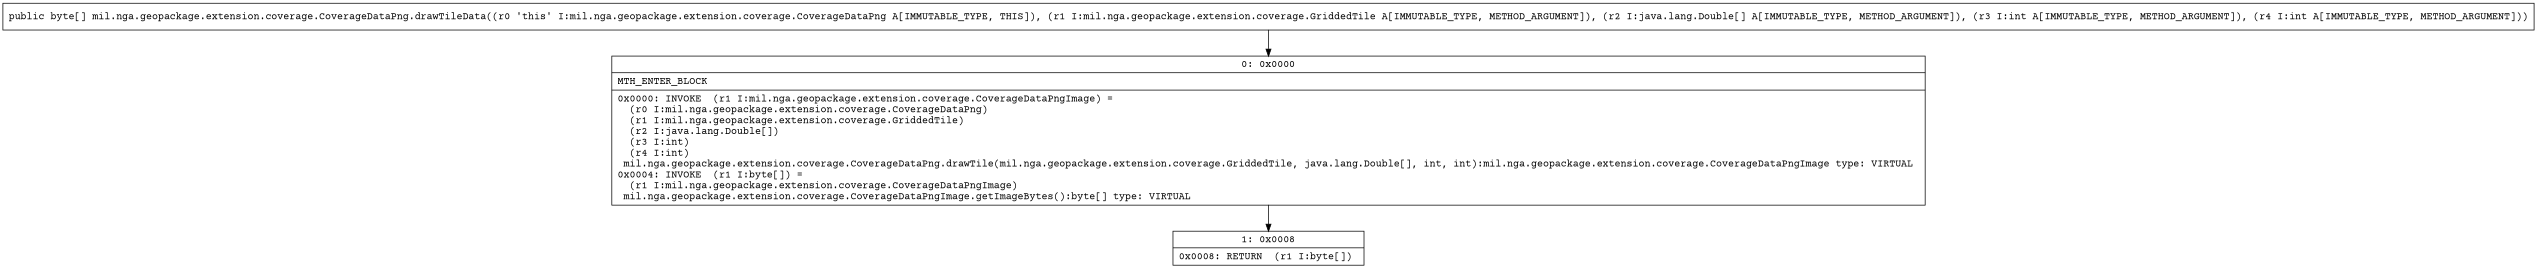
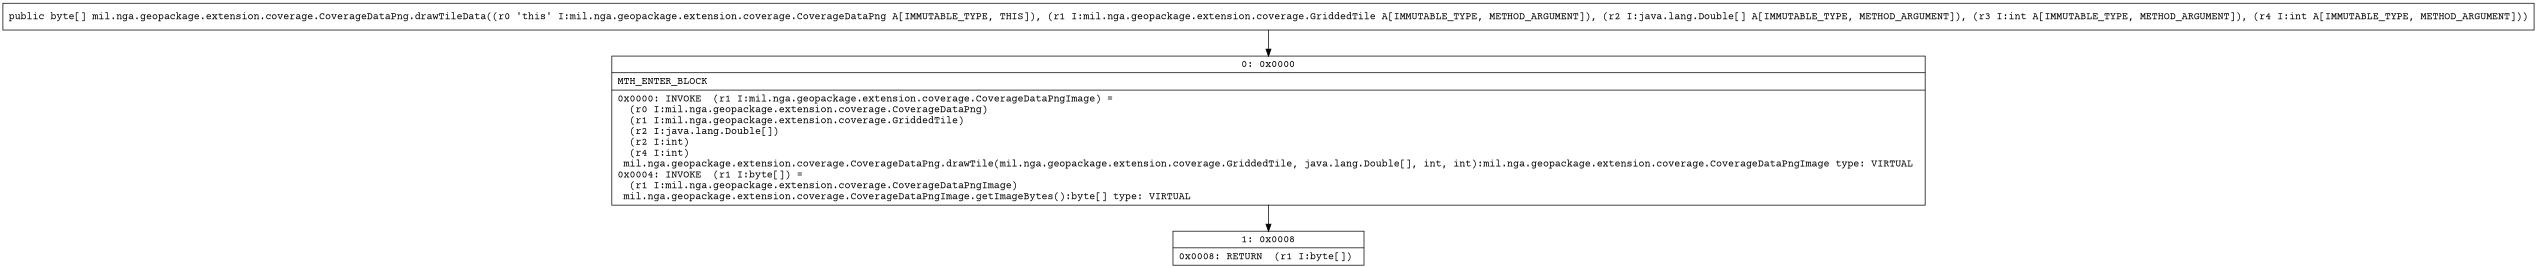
(654, 142) -> (654, 142)
